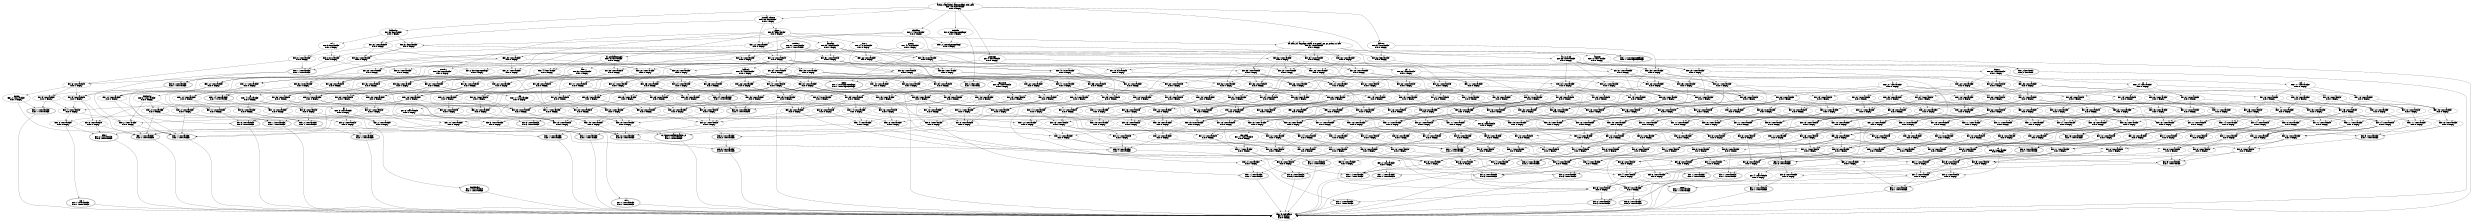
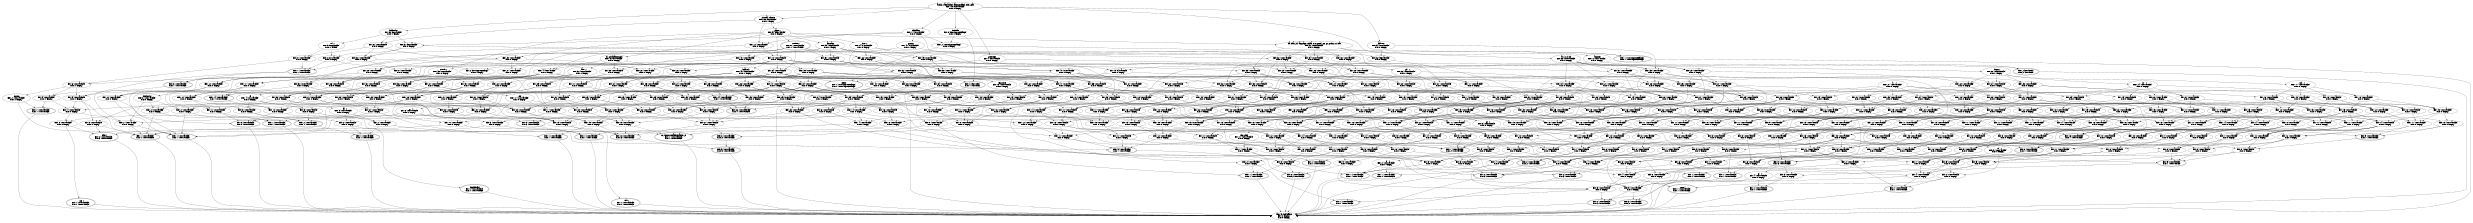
(331, 46) -> (331, 46)
